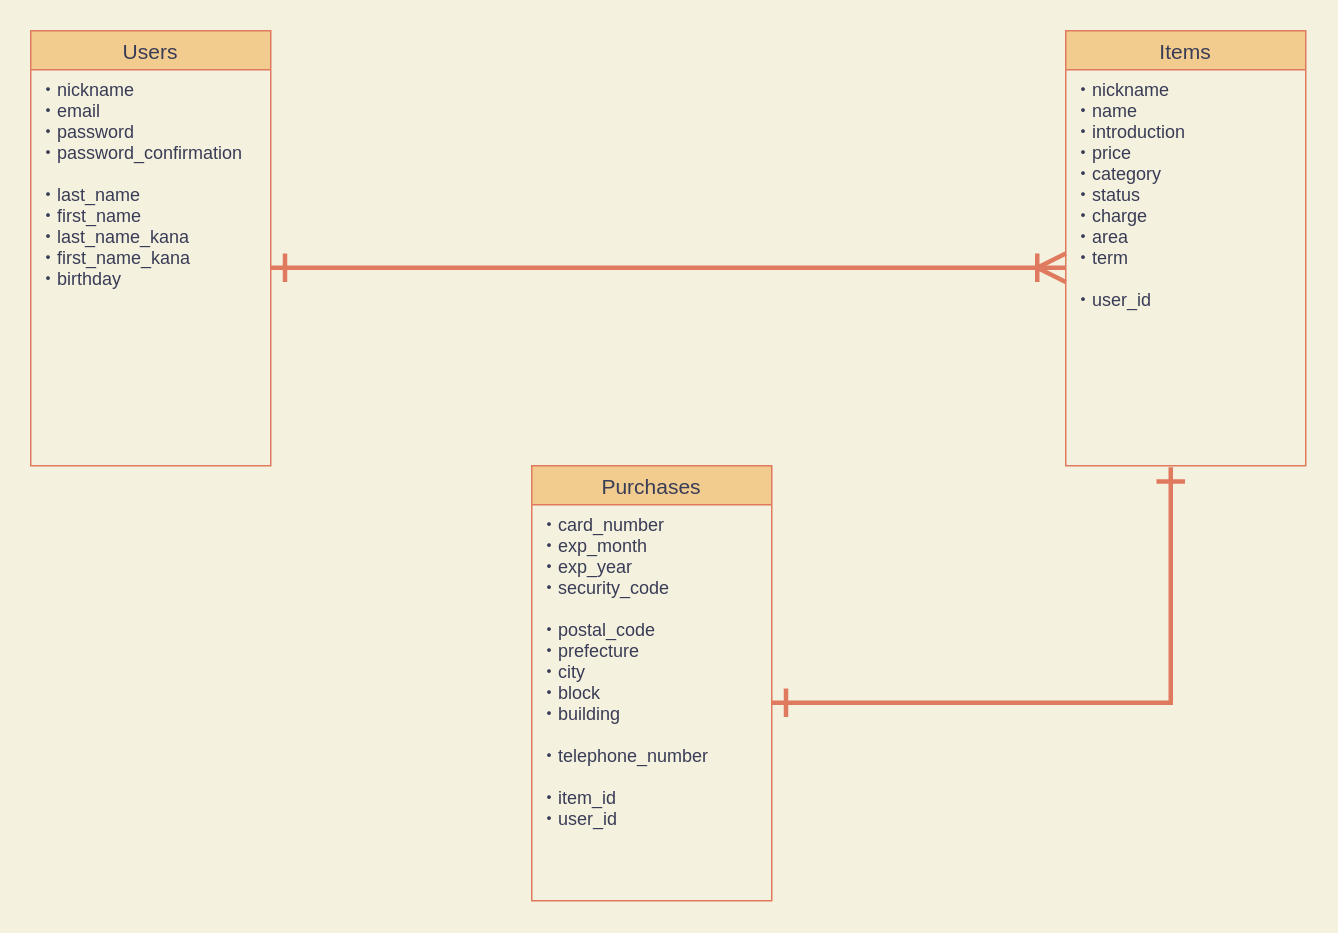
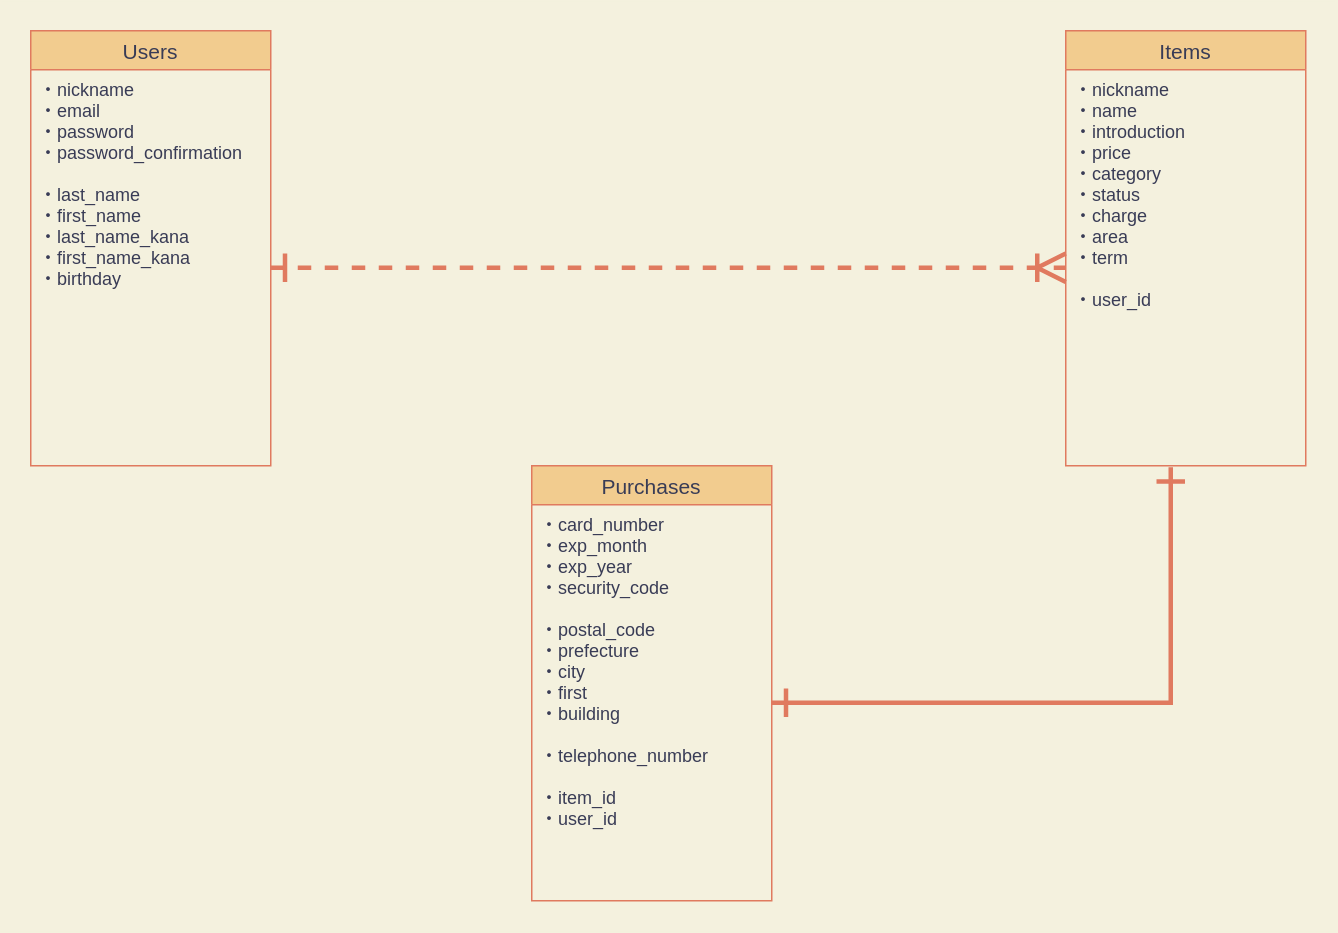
(317, 268) -> (317, 268)
(604, 525) -> (604, 525)
